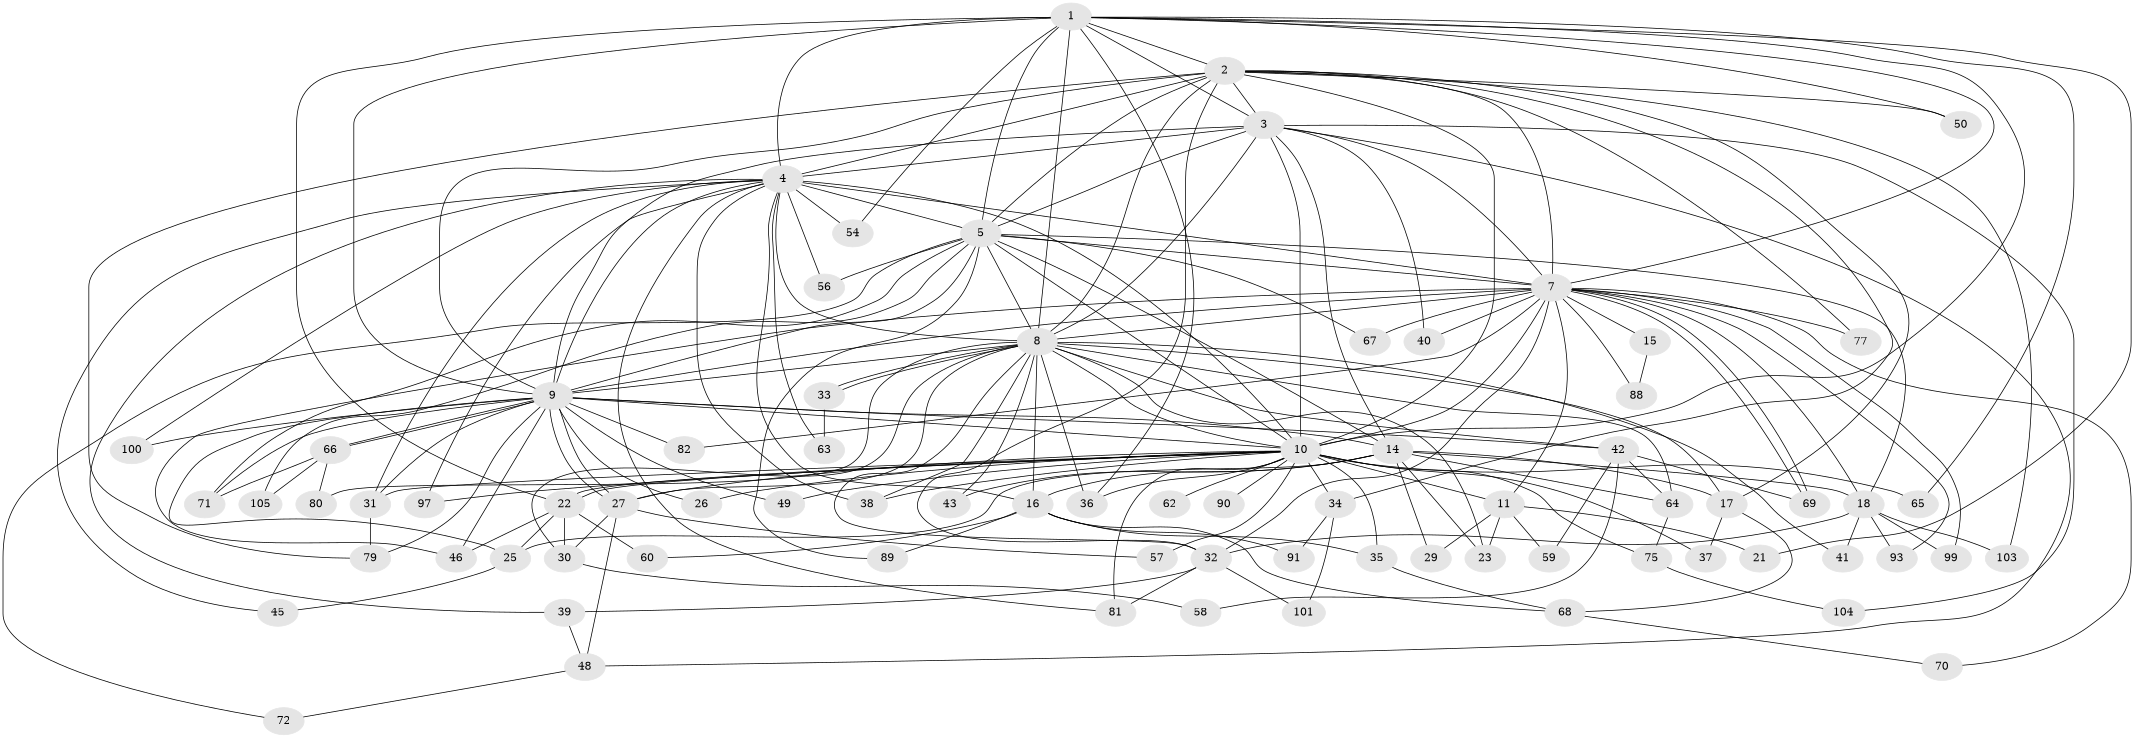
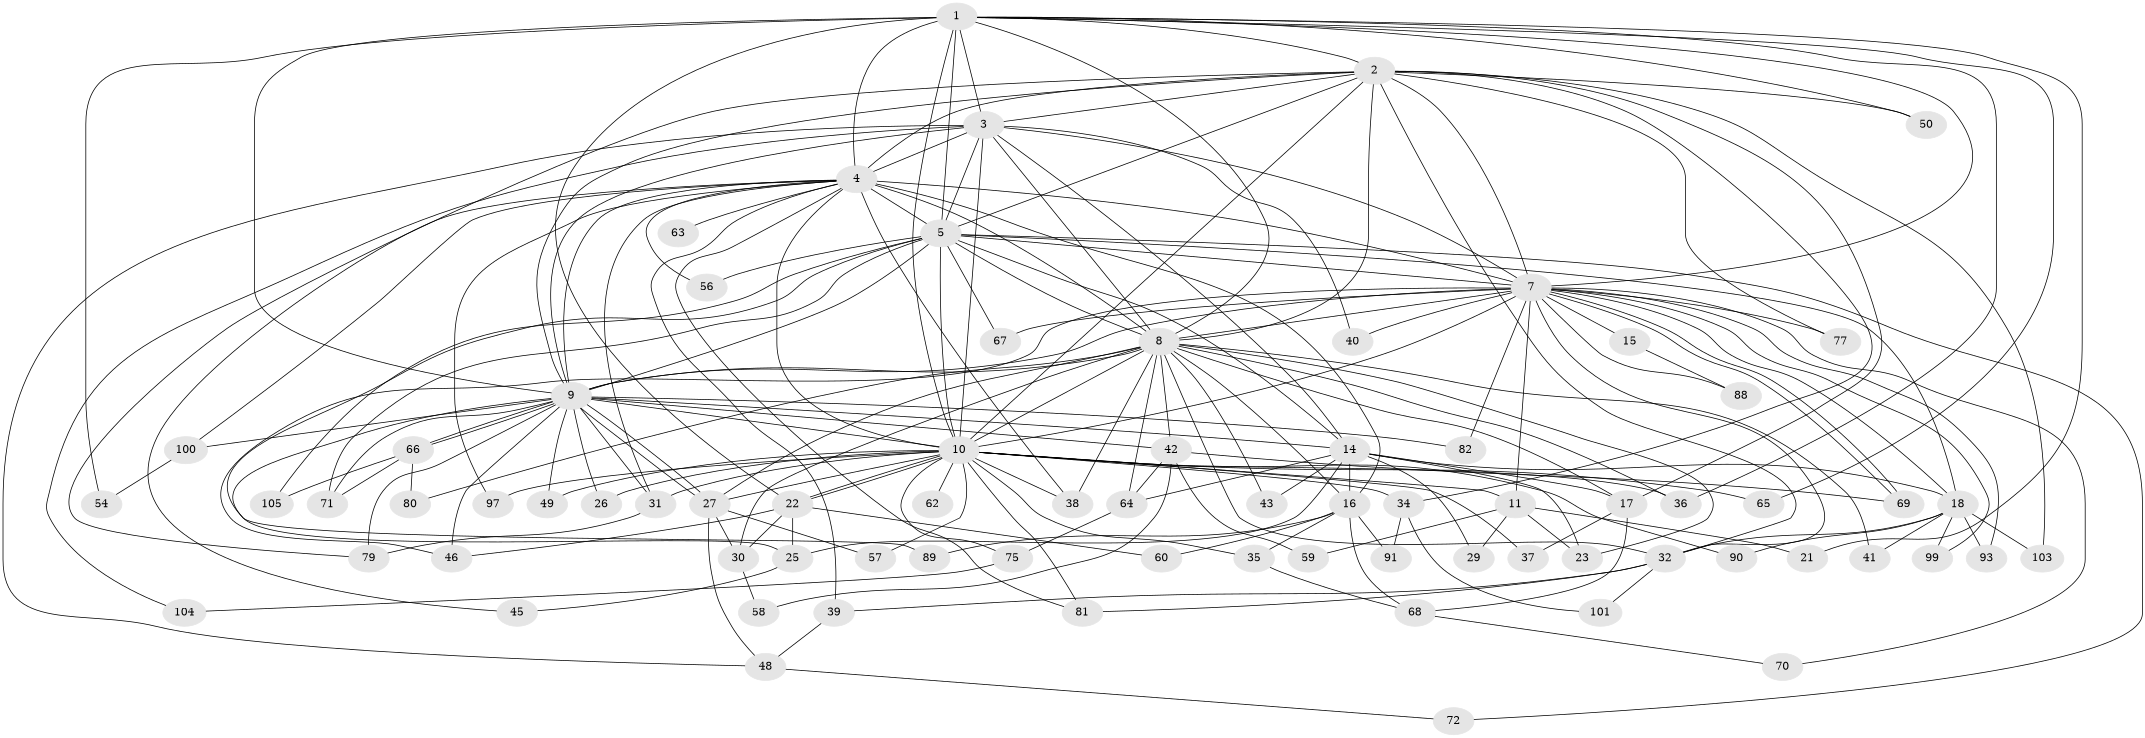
(818, 206) -> (144, 477)
(824, 396) -> none
none -> (1849, 534)
